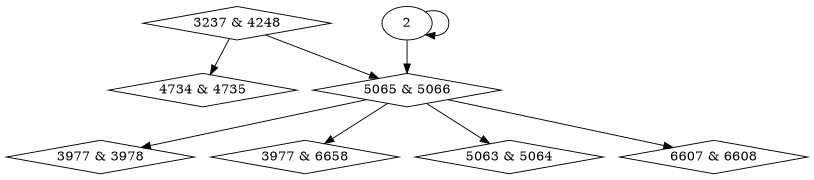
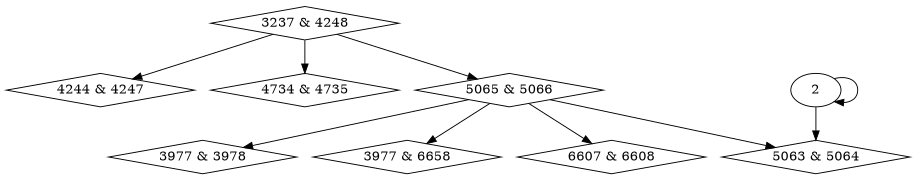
(407, 52) -> (816, 119)
none -> (100, 90)
